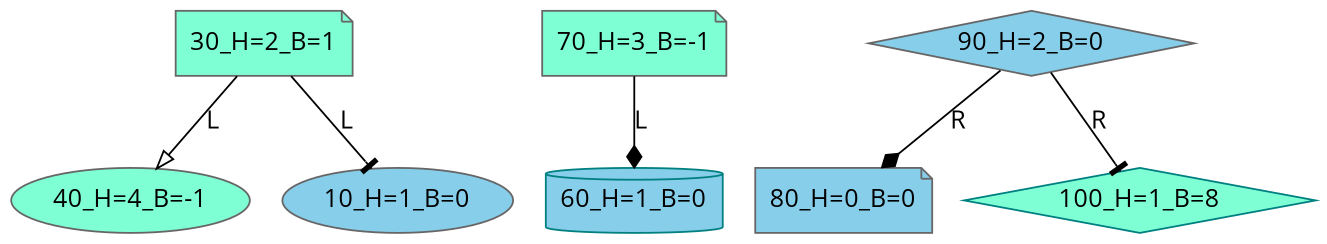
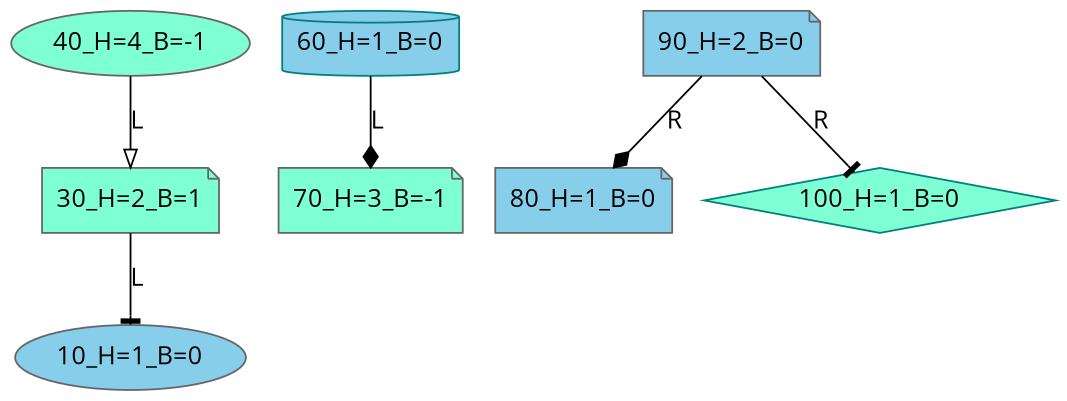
(1031, 43) -> (732, 43)
(634, 111) -> (371, 111)
(203, 115) -> (131, 113)
(844, 200) -> (584, 200)
(1140, 200) -> (880, 200)
